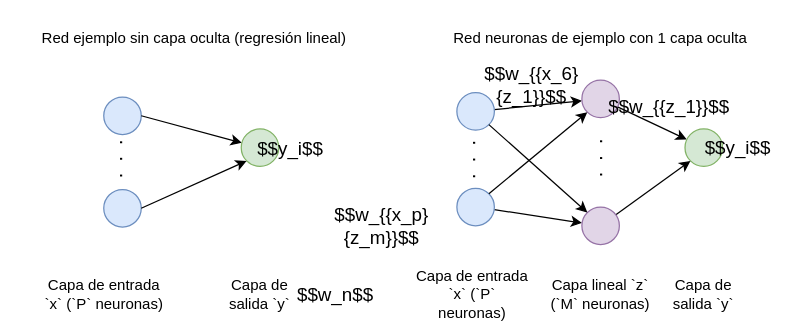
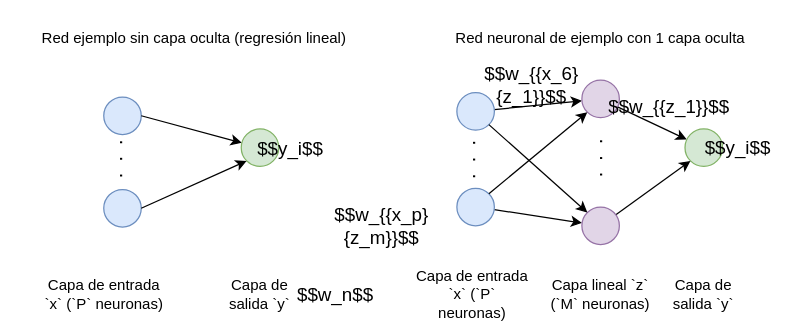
(601, 38) -> (601, 38)
